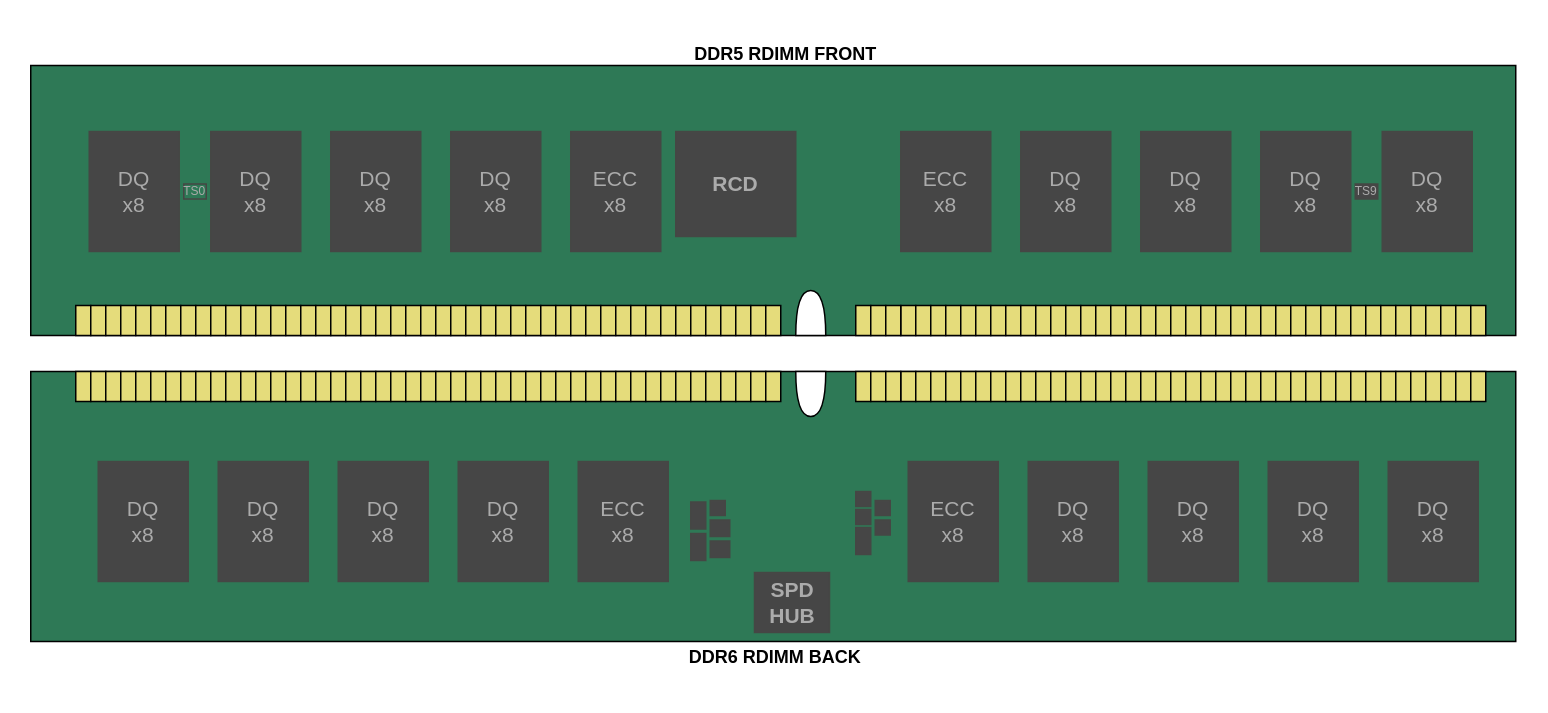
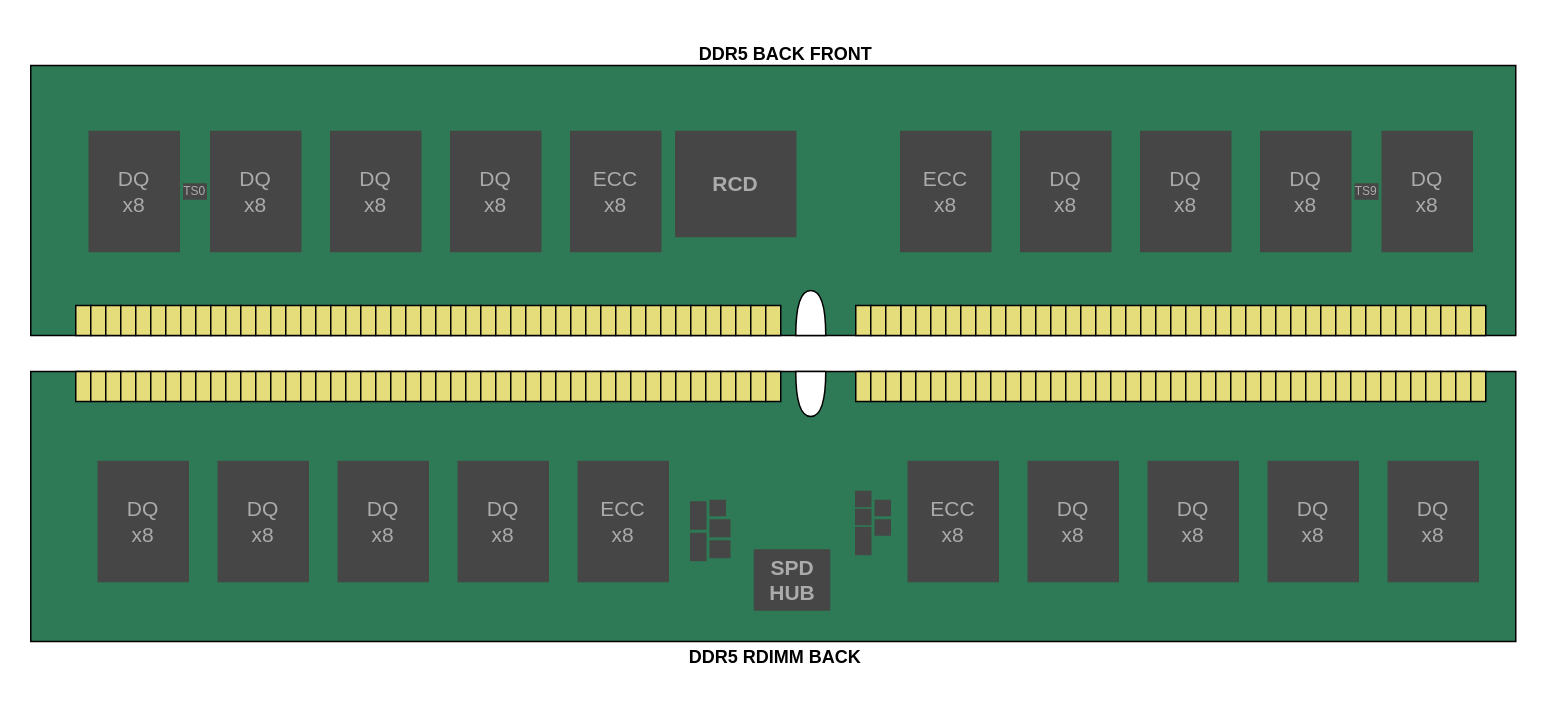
(786, 55) -> (786, 55)
(195, 191) -> (195, 191)
(792, 602) -> (792, 580)
(776, 658) -> (776, 658)
